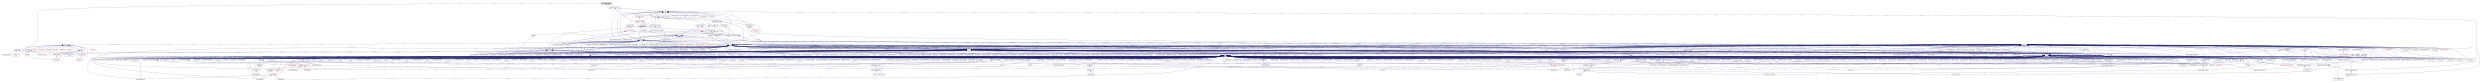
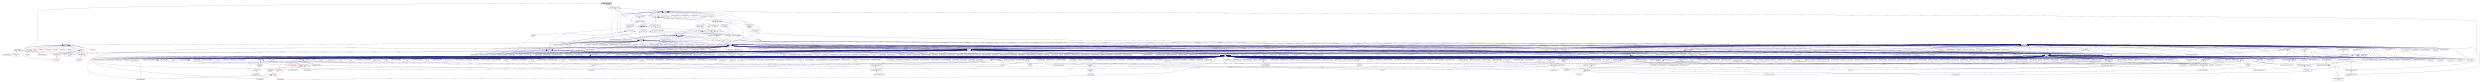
(1137, 55) -> none
